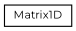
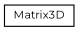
(38, 16) -> (39, 16)
